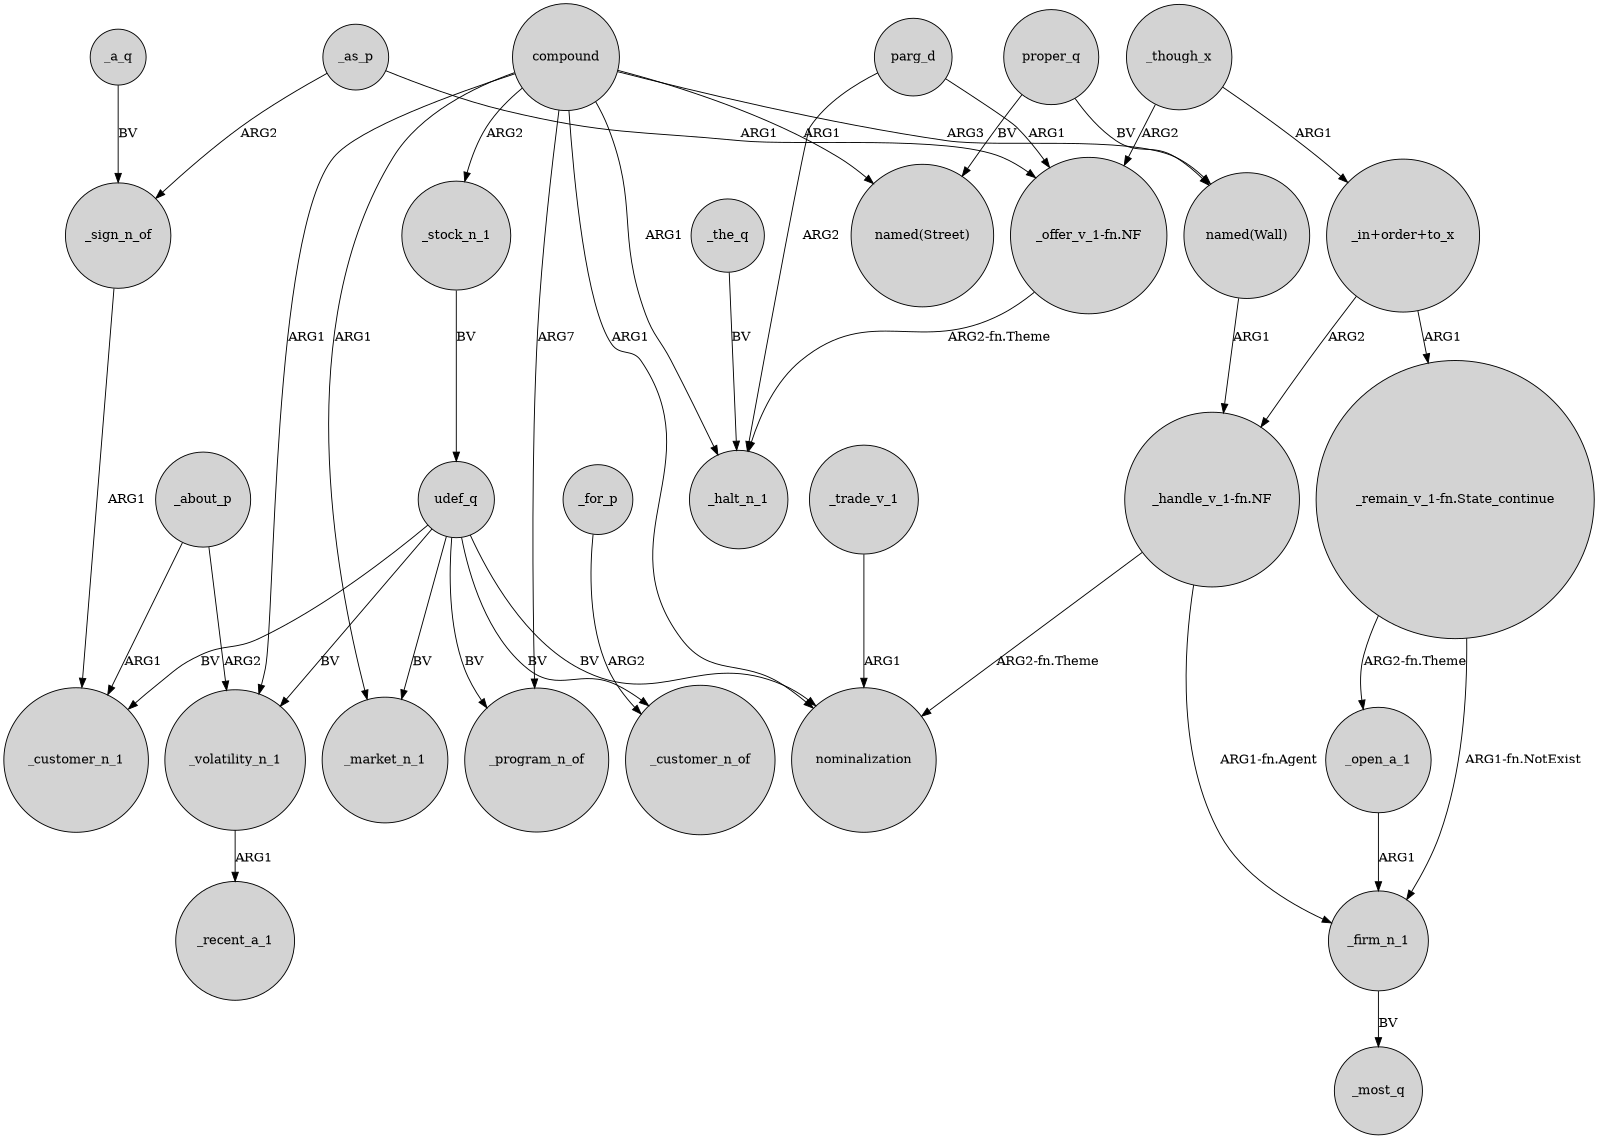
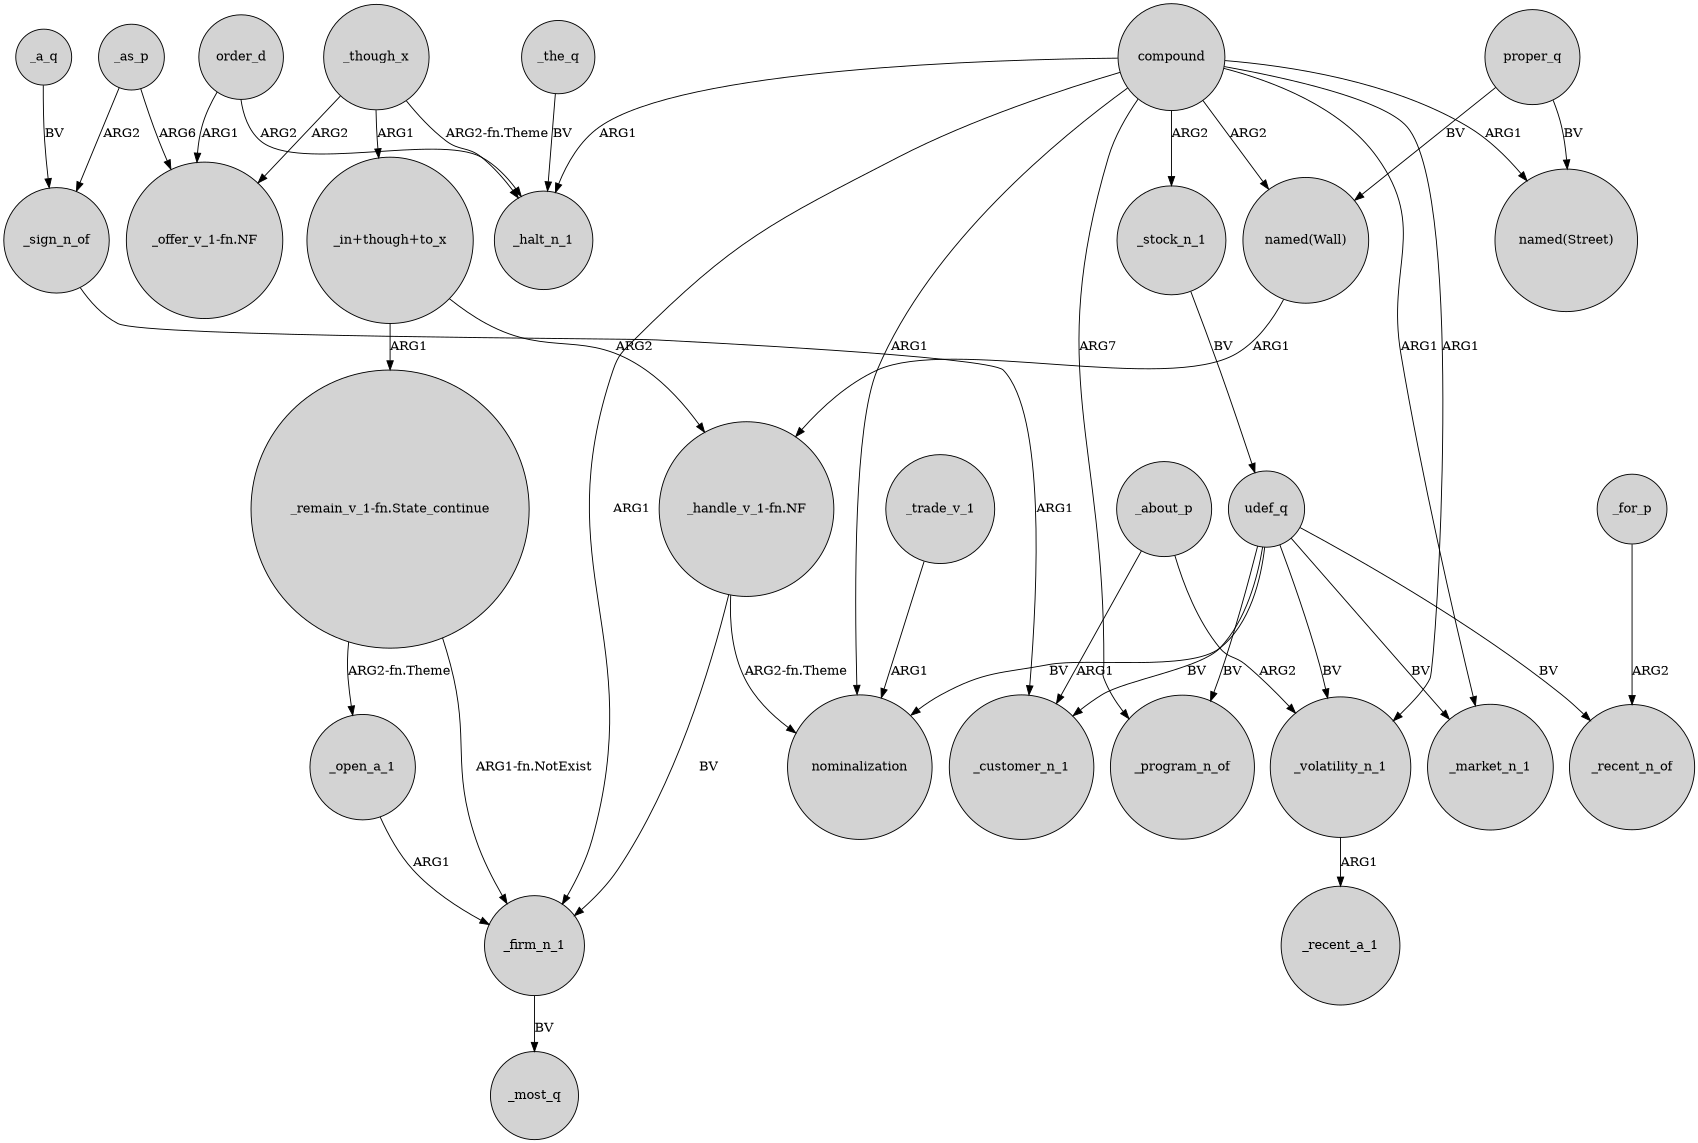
(913, 57) -> (241, 57)
(759, 134) -> (178, 134)
(966, 134) -> (1249, 134)
(1403, 236) -> (390, 240)
none -> (650, 325)
(871, 332) -> (452, 145)
(700, 760) -> (1632, 767)
(1269, 760) -> (709, 767)
